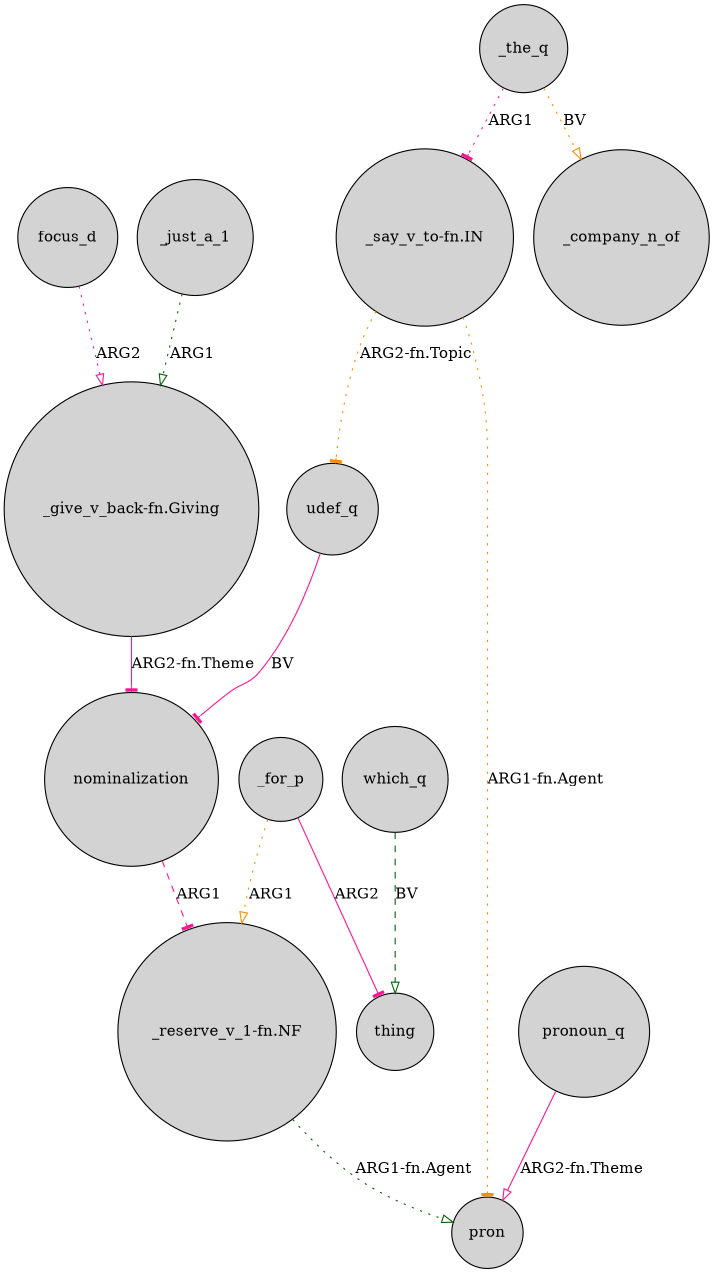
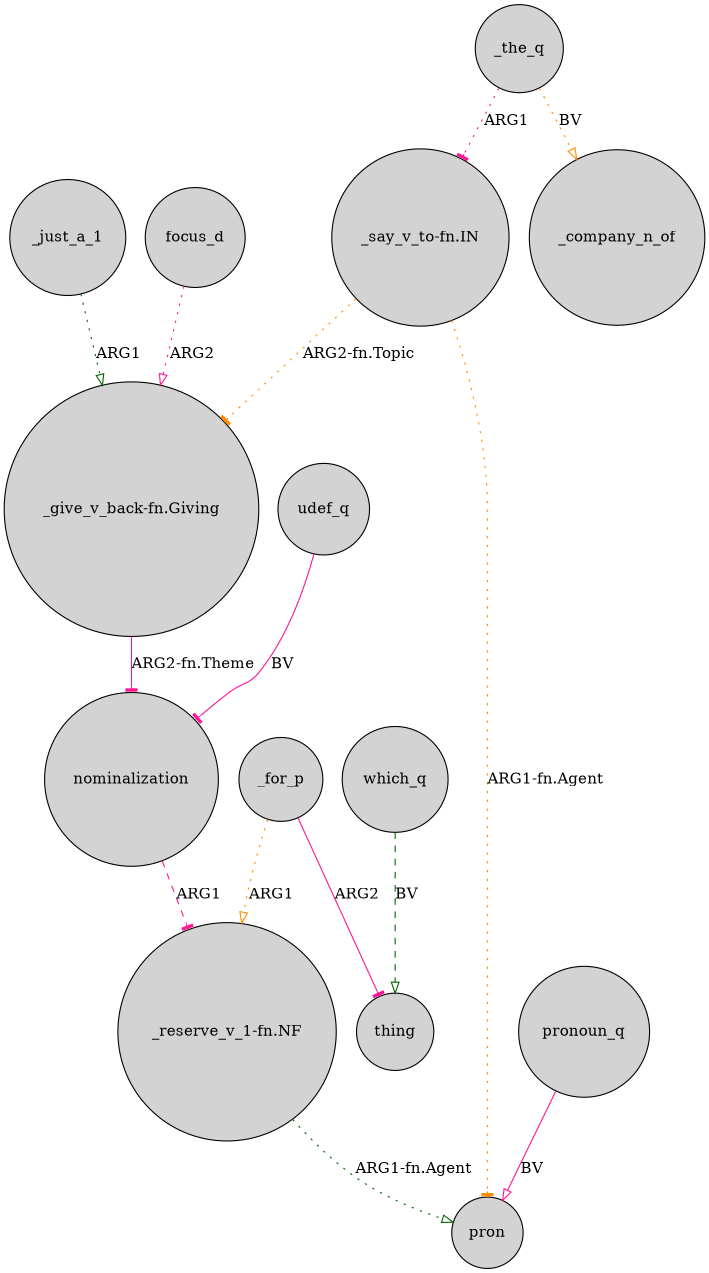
(349, 383) -> (292, 358)
(582, 1169) -> (532, 1169)
